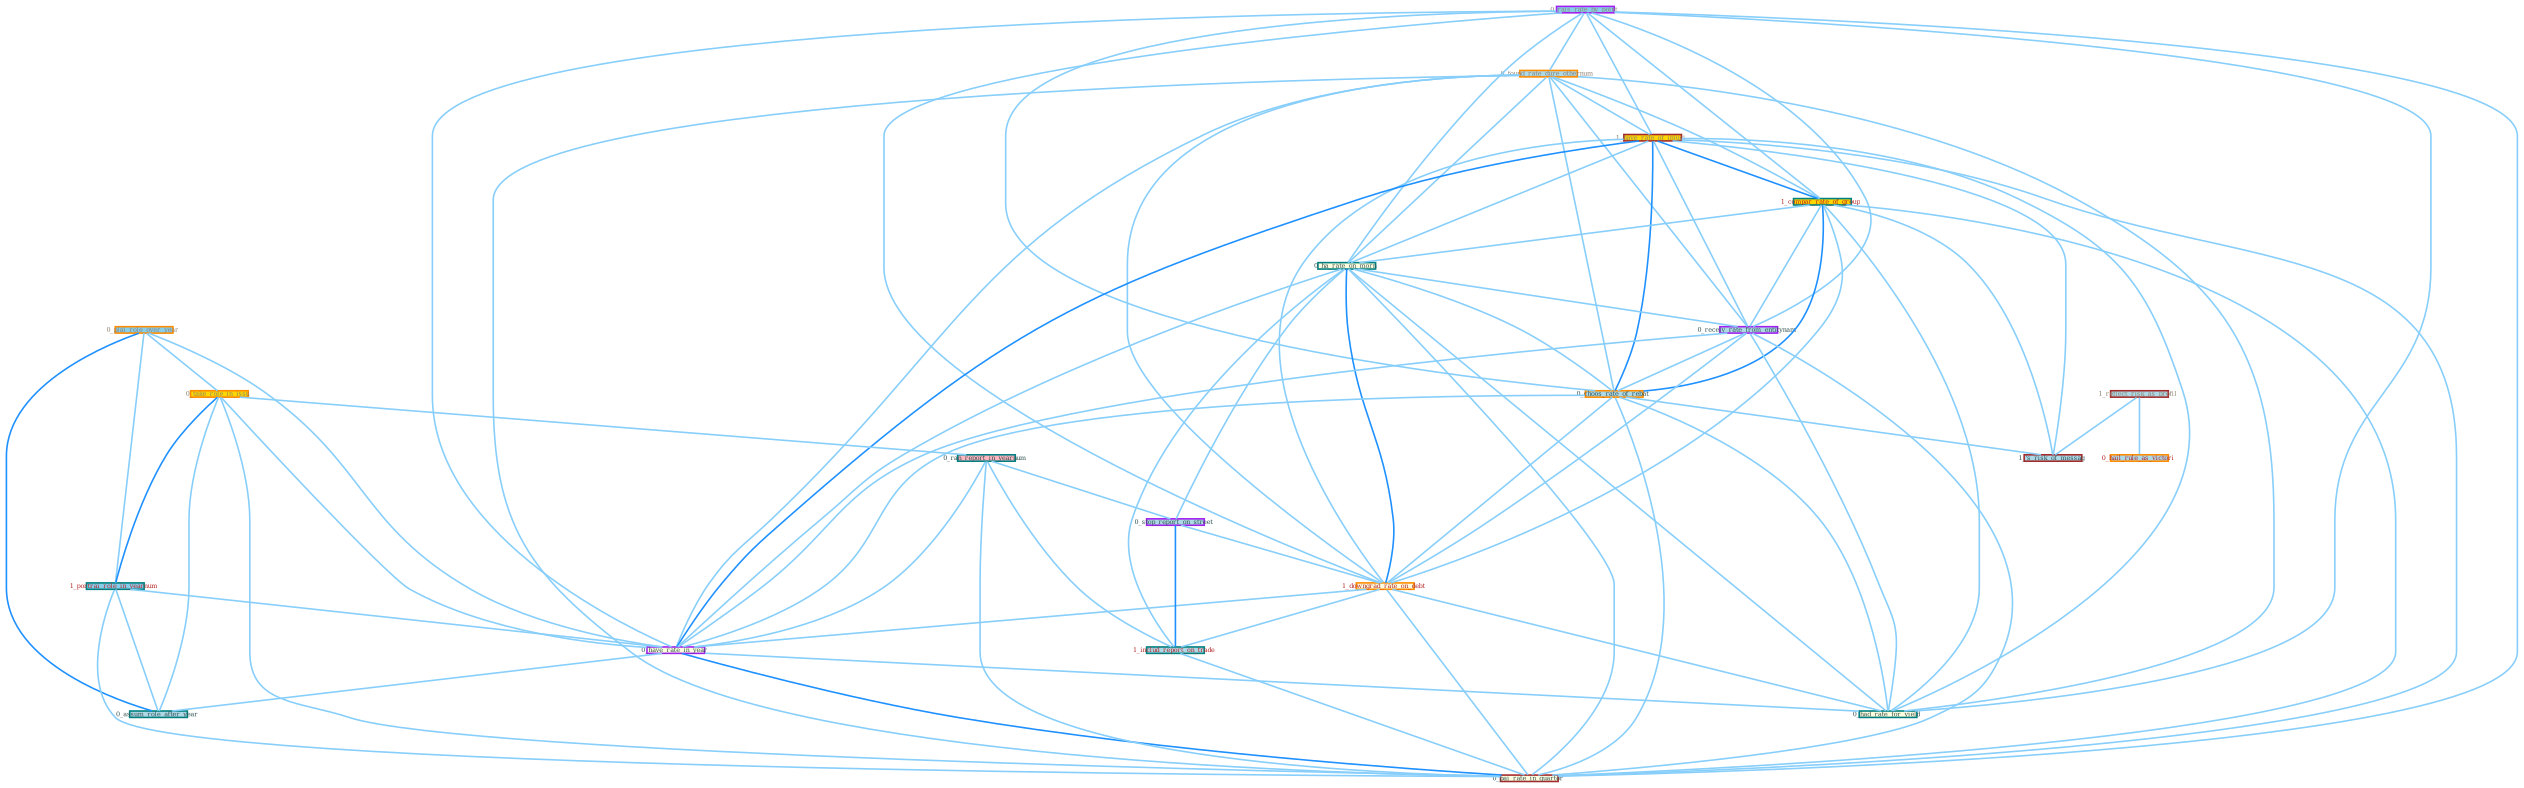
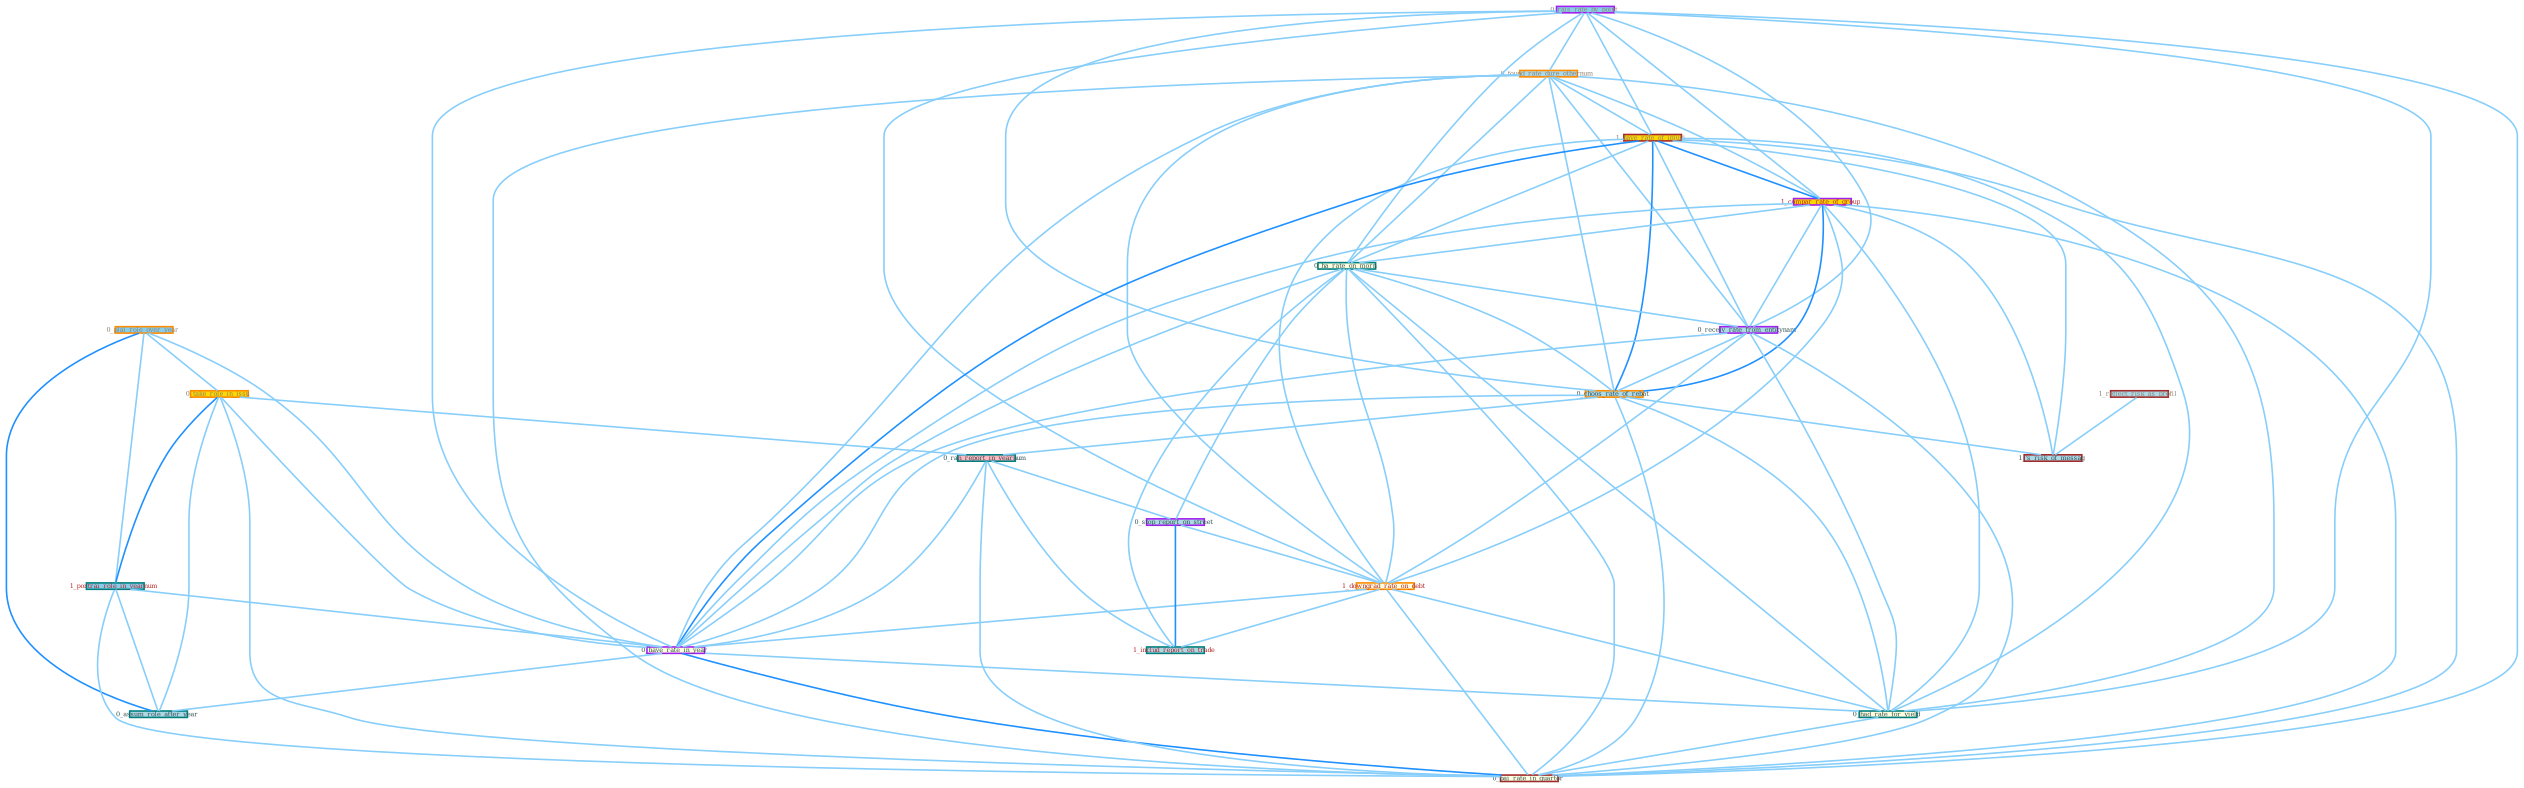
(1822, 202) -> (1822, 202)
none -> (1182, 298)
(1371, 426) -> (1374, 434)
(2139, 458) -> none
(1500, 490) -> (1315, 425)
(1352, 714) -> (1709, 746)
